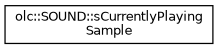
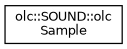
(109, 25) -> (64, 25)
